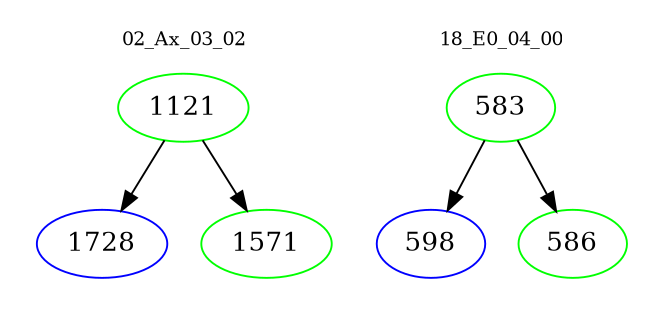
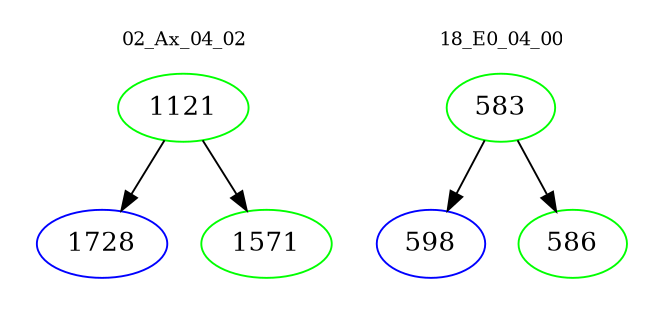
(184, 41) -> (184, 41)
